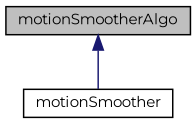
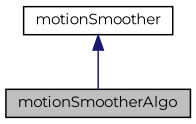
(98, 70) -> (98, 70)
